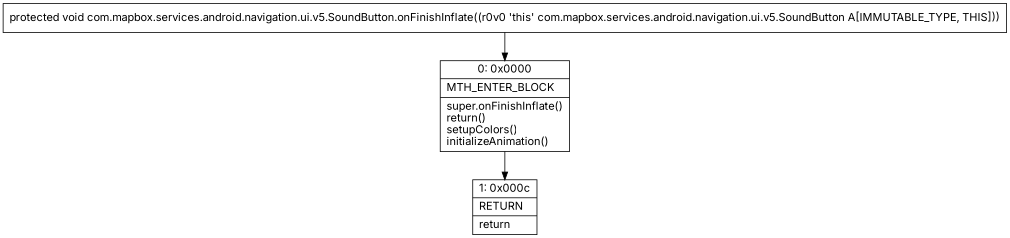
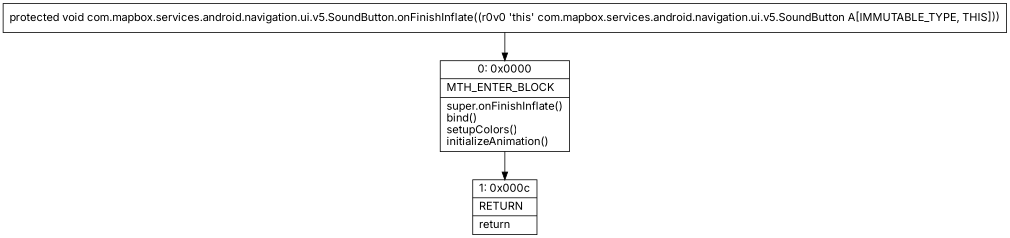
(466, 118) -> (462, 118)
